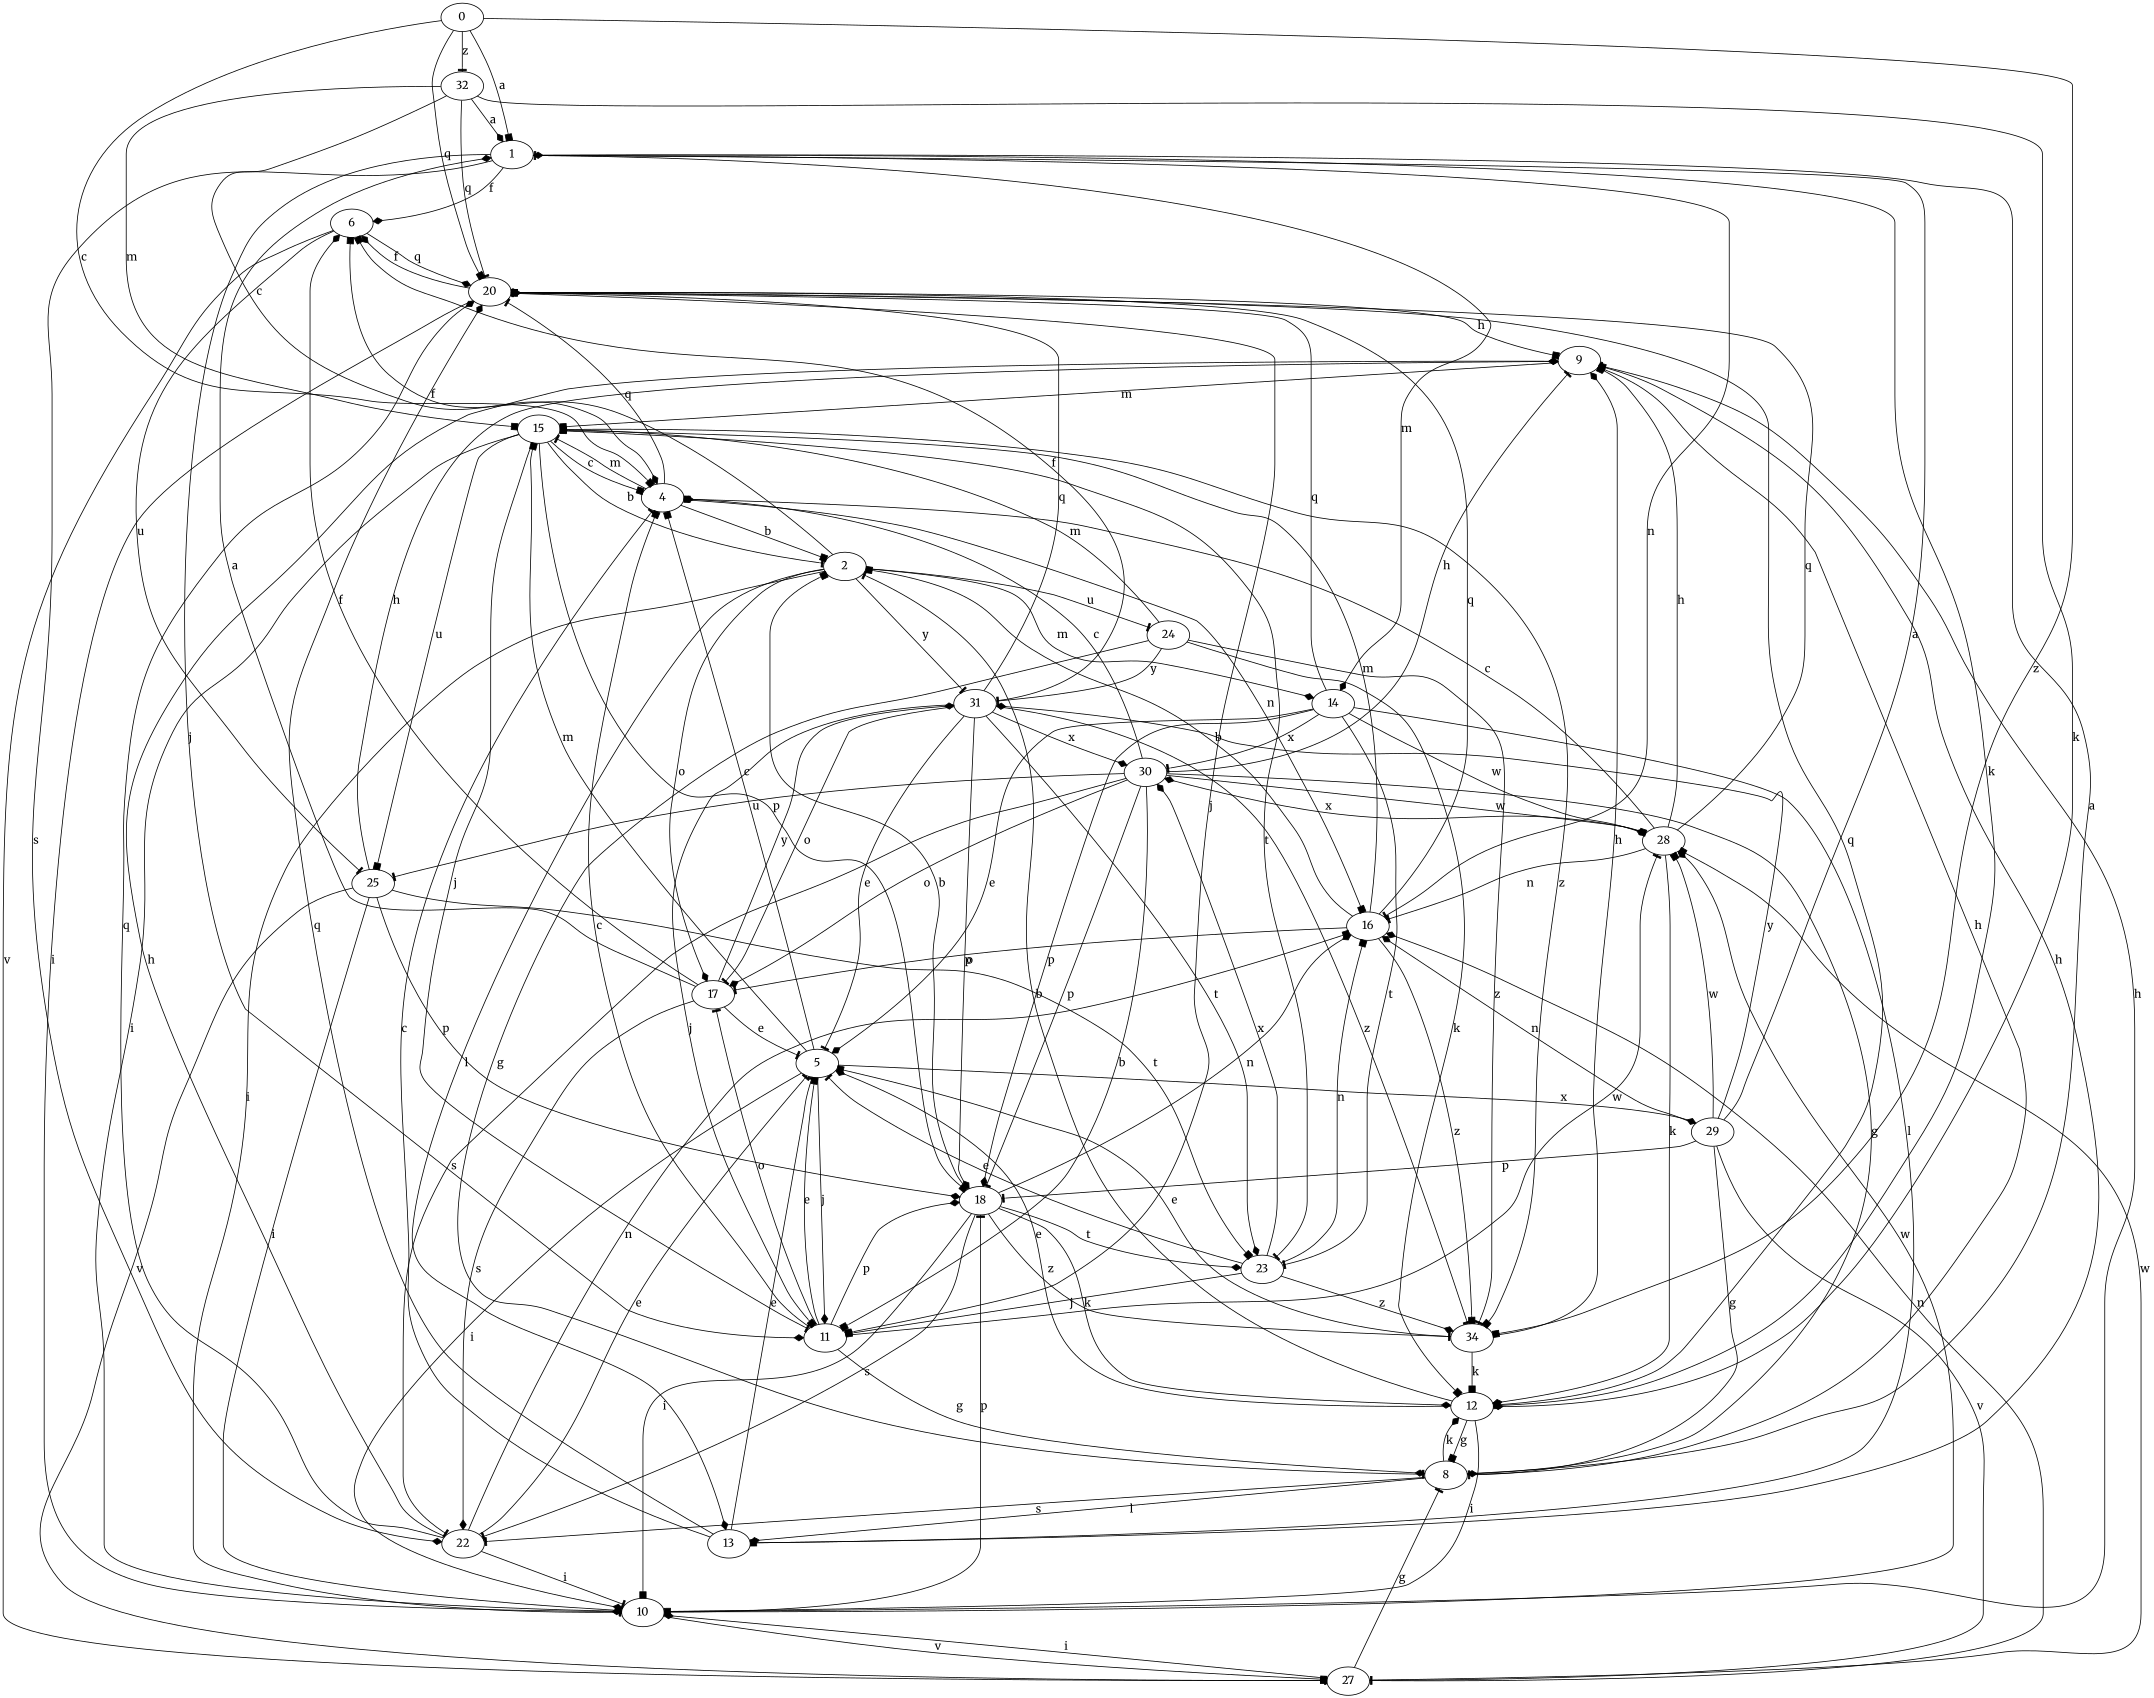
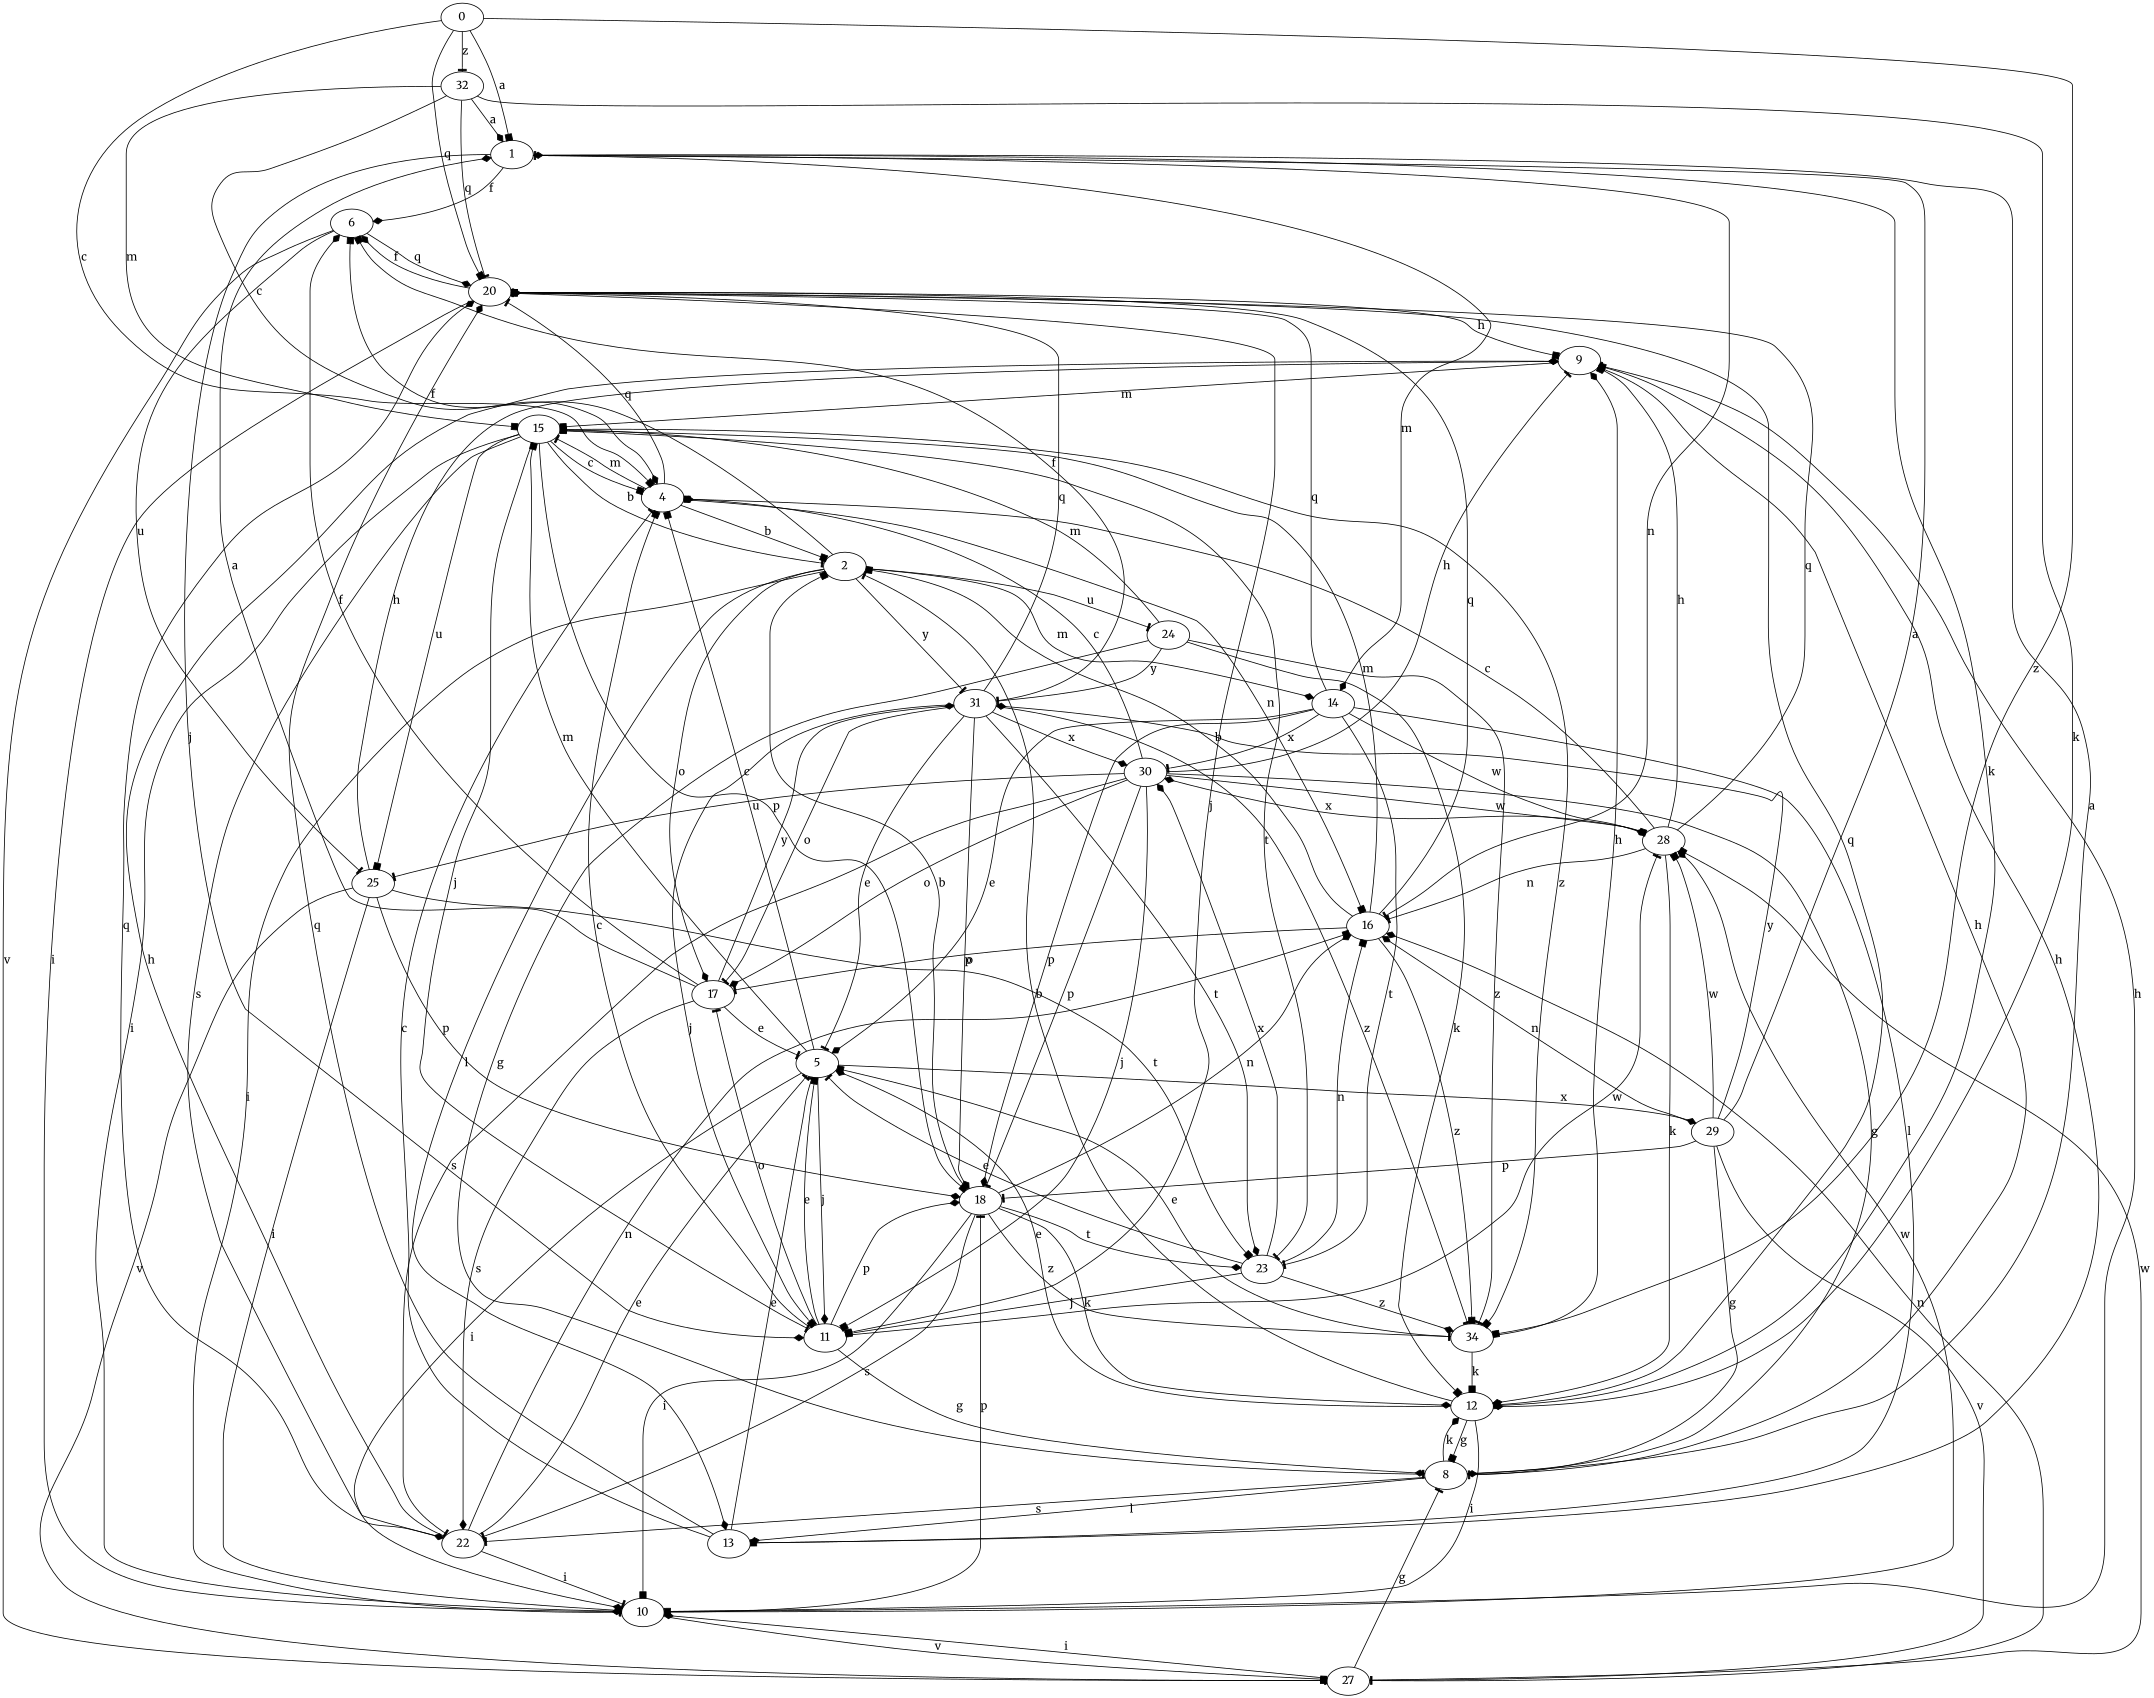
(38, 760) -> (197, 976)
(1122, 1063) -> (1122, 1063)
